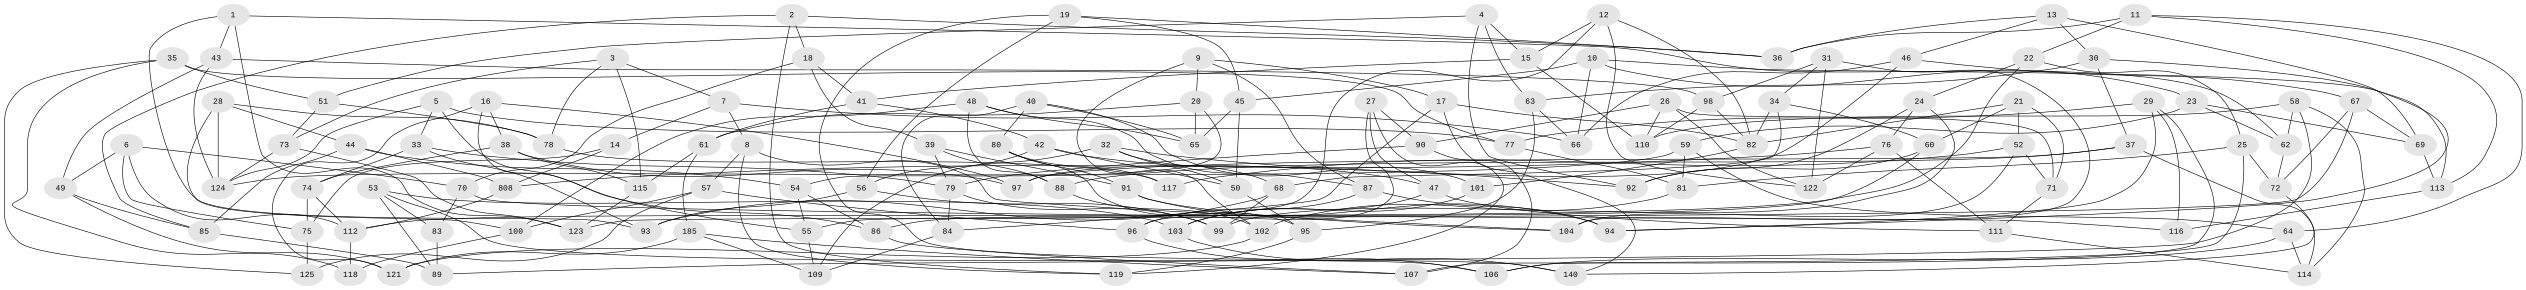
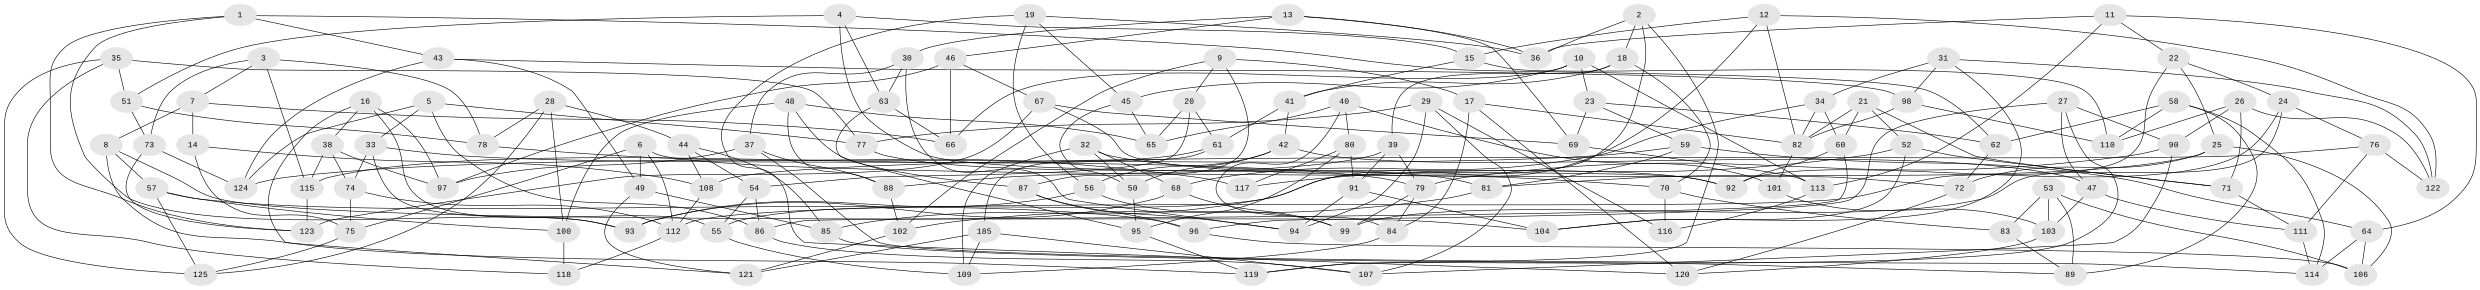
(218, 145) -> (402, 233)
(506, 188) -> (706, 188)
(1571, 275) -> (1682, 275)
